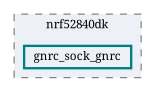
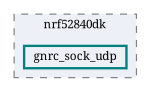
(78, 57) -> (75, 57)
